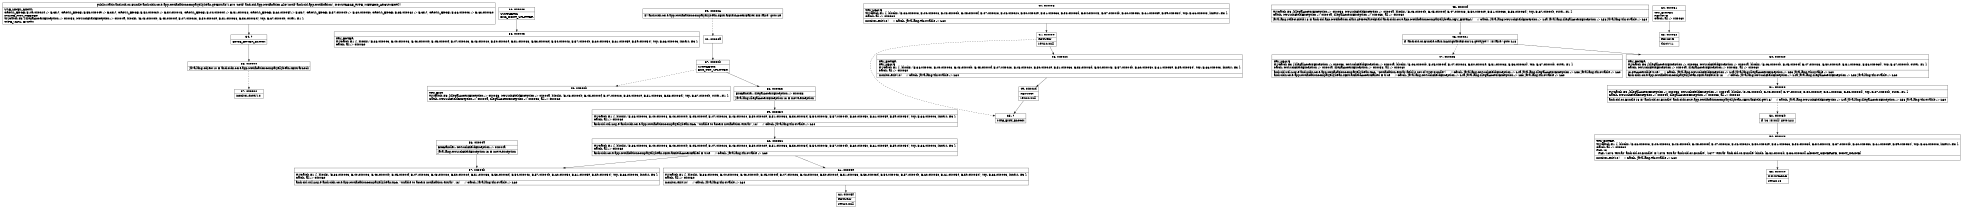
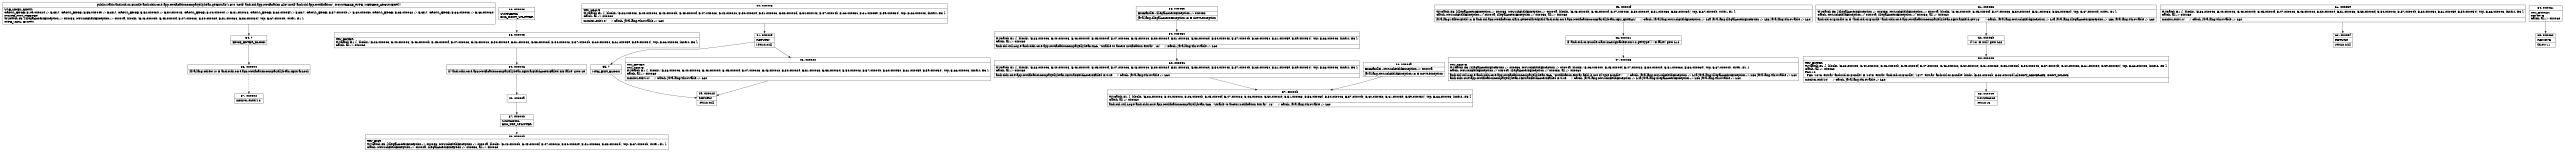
(517, 25) -> (517, 25)
(713, 26) -> (517, 83)
(880, 52) -> (682, 50)
none -> (517, 55)
(1777, 66) -> none
(742, 79) -> none
(1019, 106) -> (651, 91)
(1777, 107) -> (1986, 28)
(809, 162) -> none
